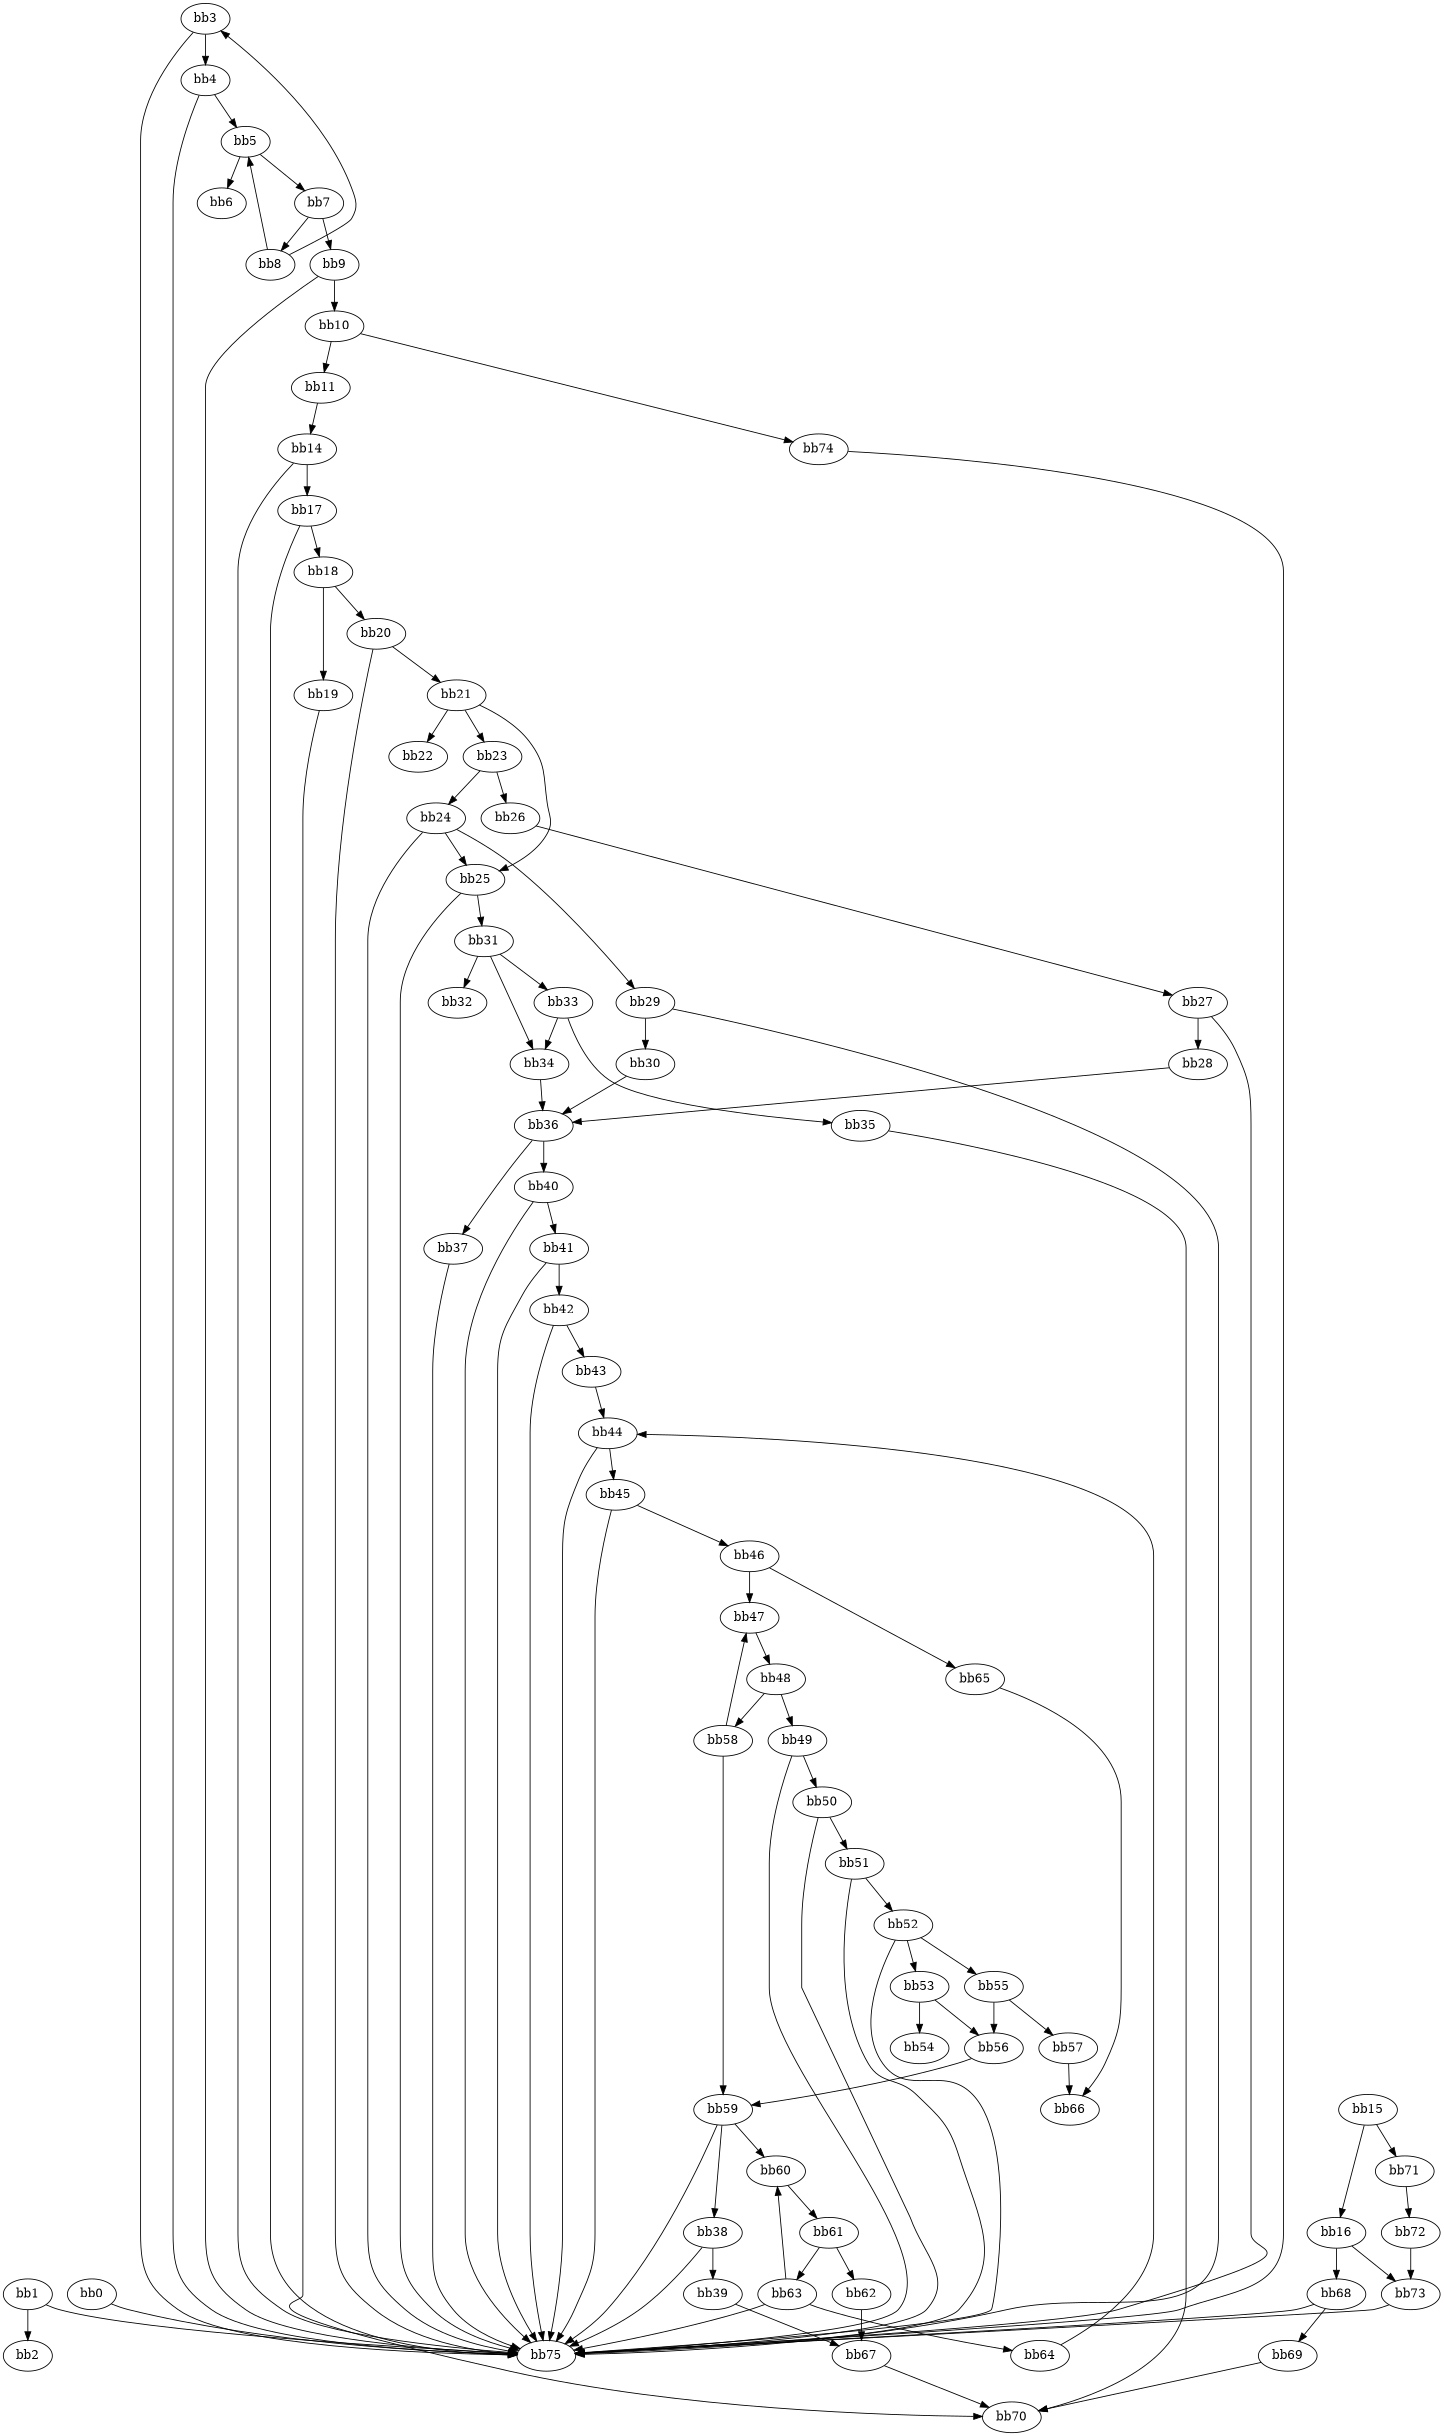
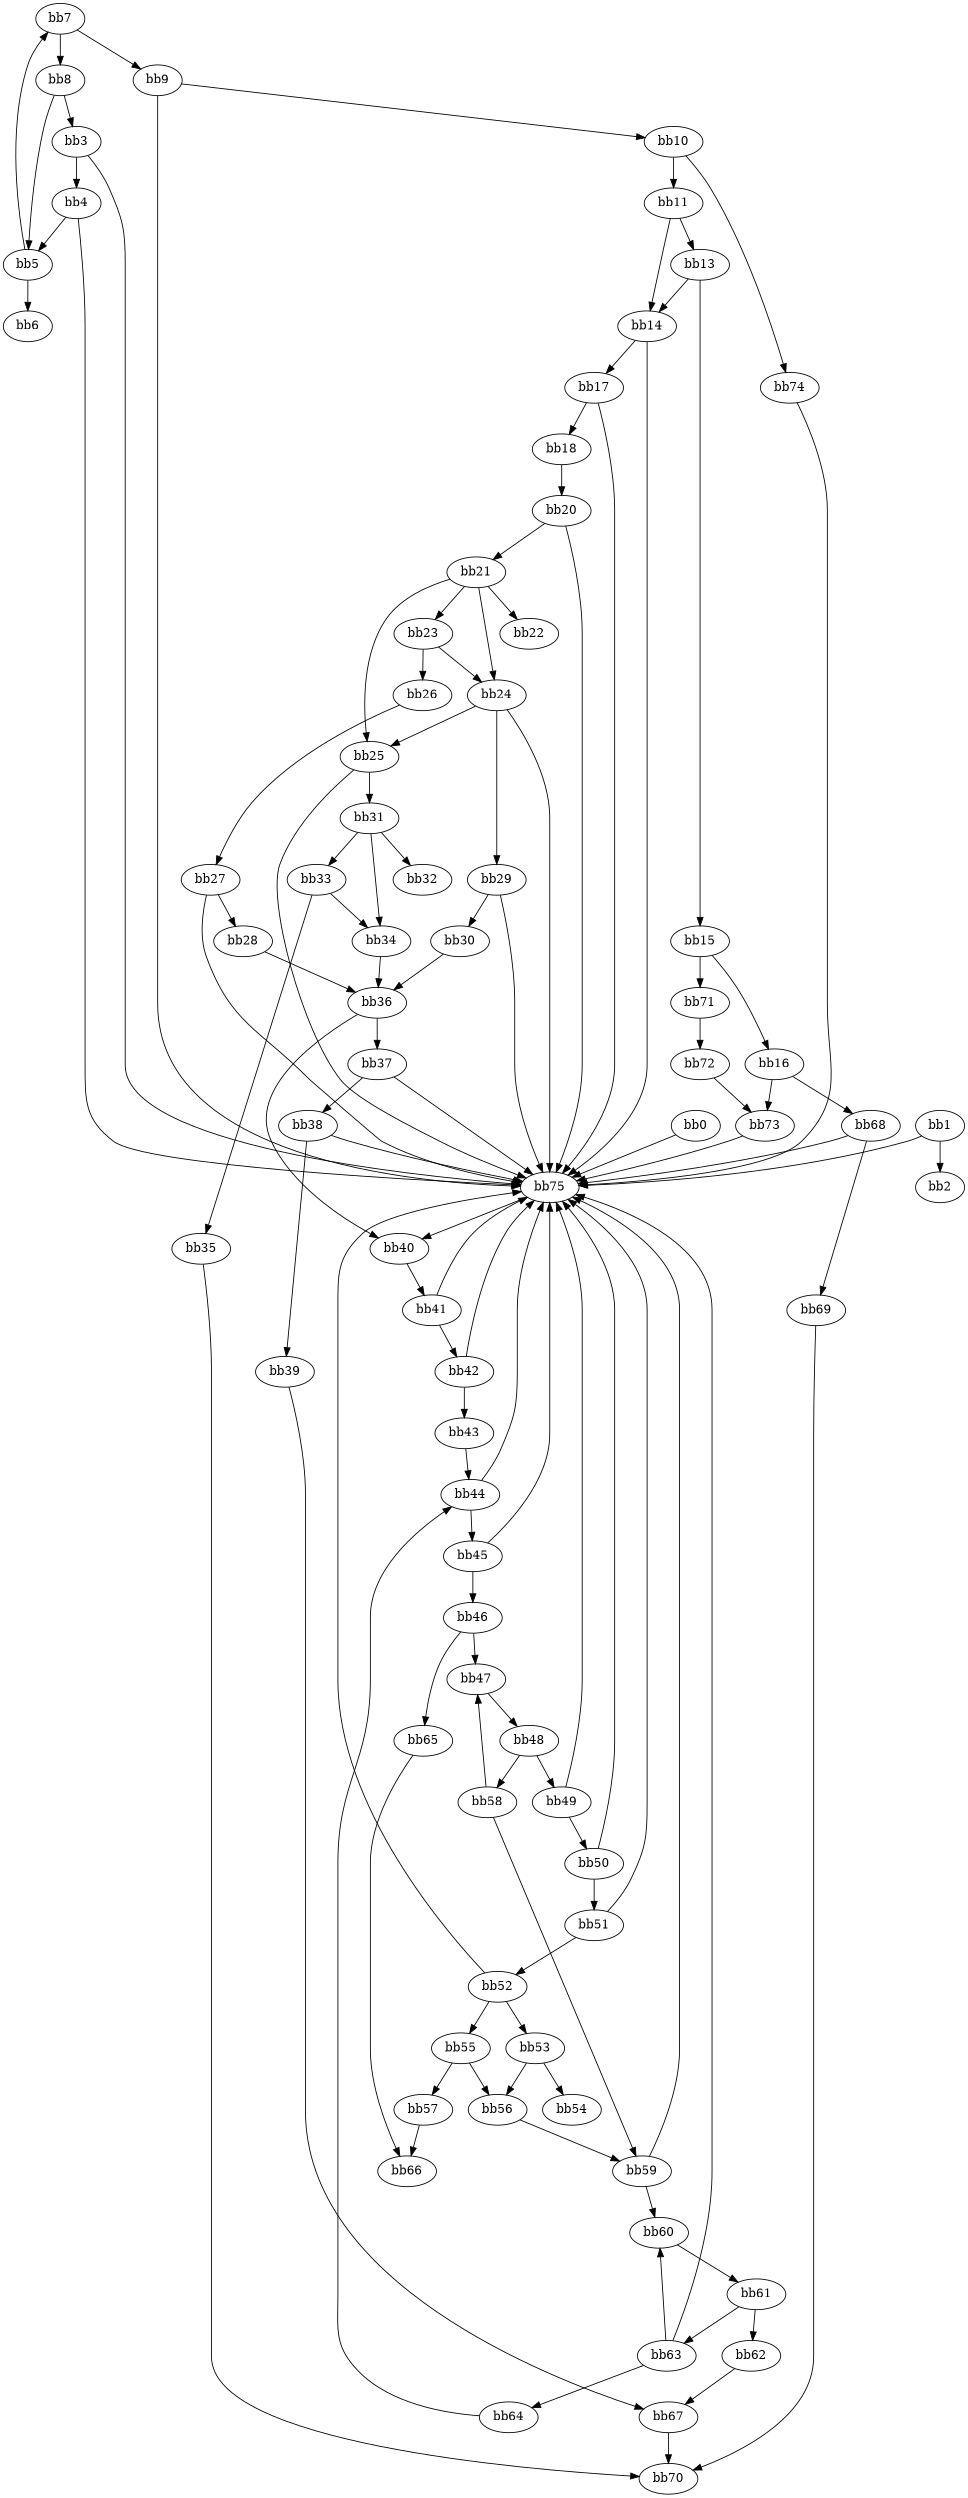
none -> (700, 265)
none -> (486, 629)
(323, 695) -> none
(465, 1771) -> (479, 1216)
(718, 2167) -> (345, 1093)
